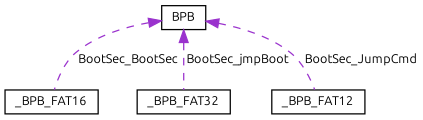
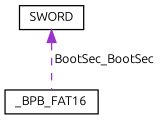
(184, 18) -> (52, 18)
(184, 102) -> none
(318, 102) -> none
